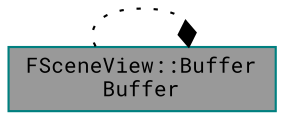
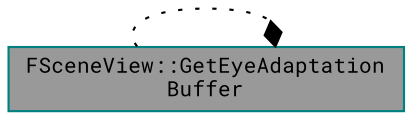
(142, 79) -> (206, 79)
